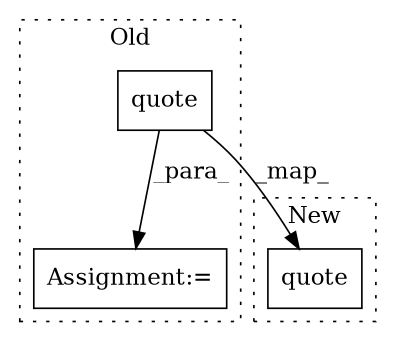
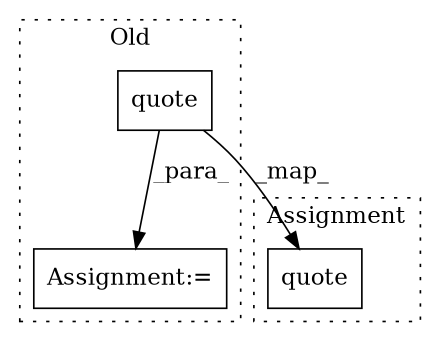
(315, 217) -> (337, 217)
